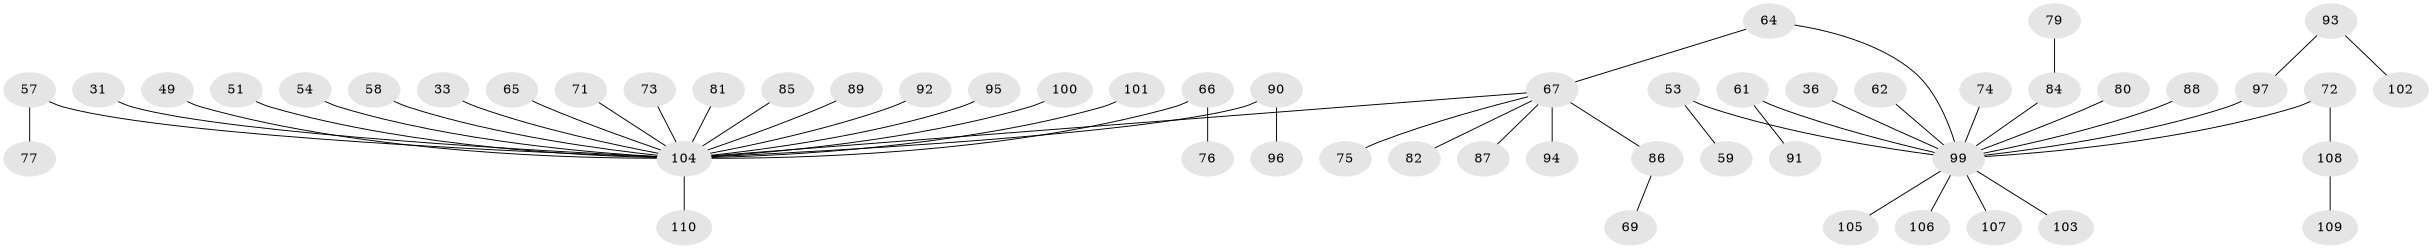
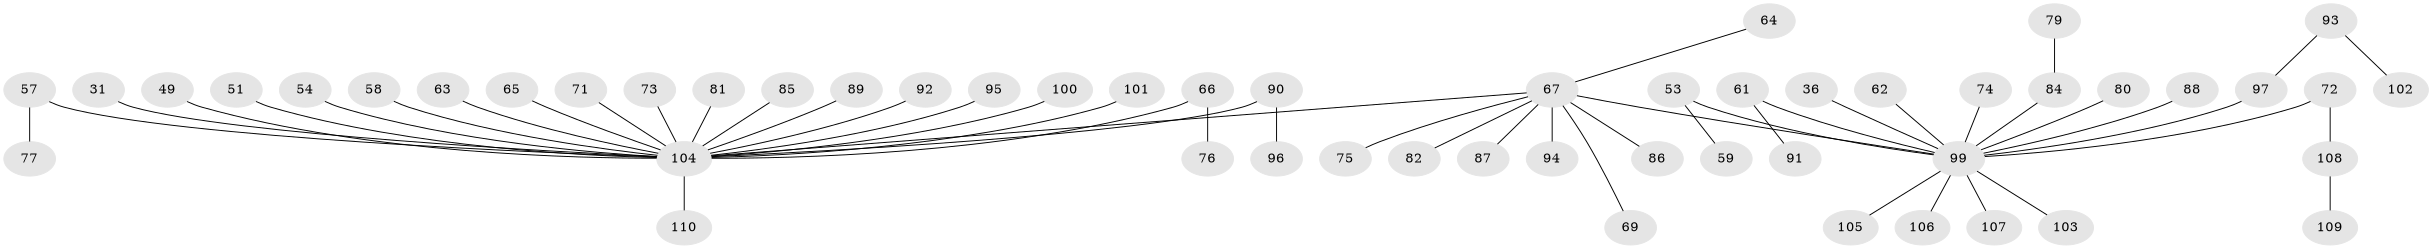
(1894, 58) -> (1746, 125)
(443, 90) -> (443, 90)
(1644, 193) -> (1595, 157)
